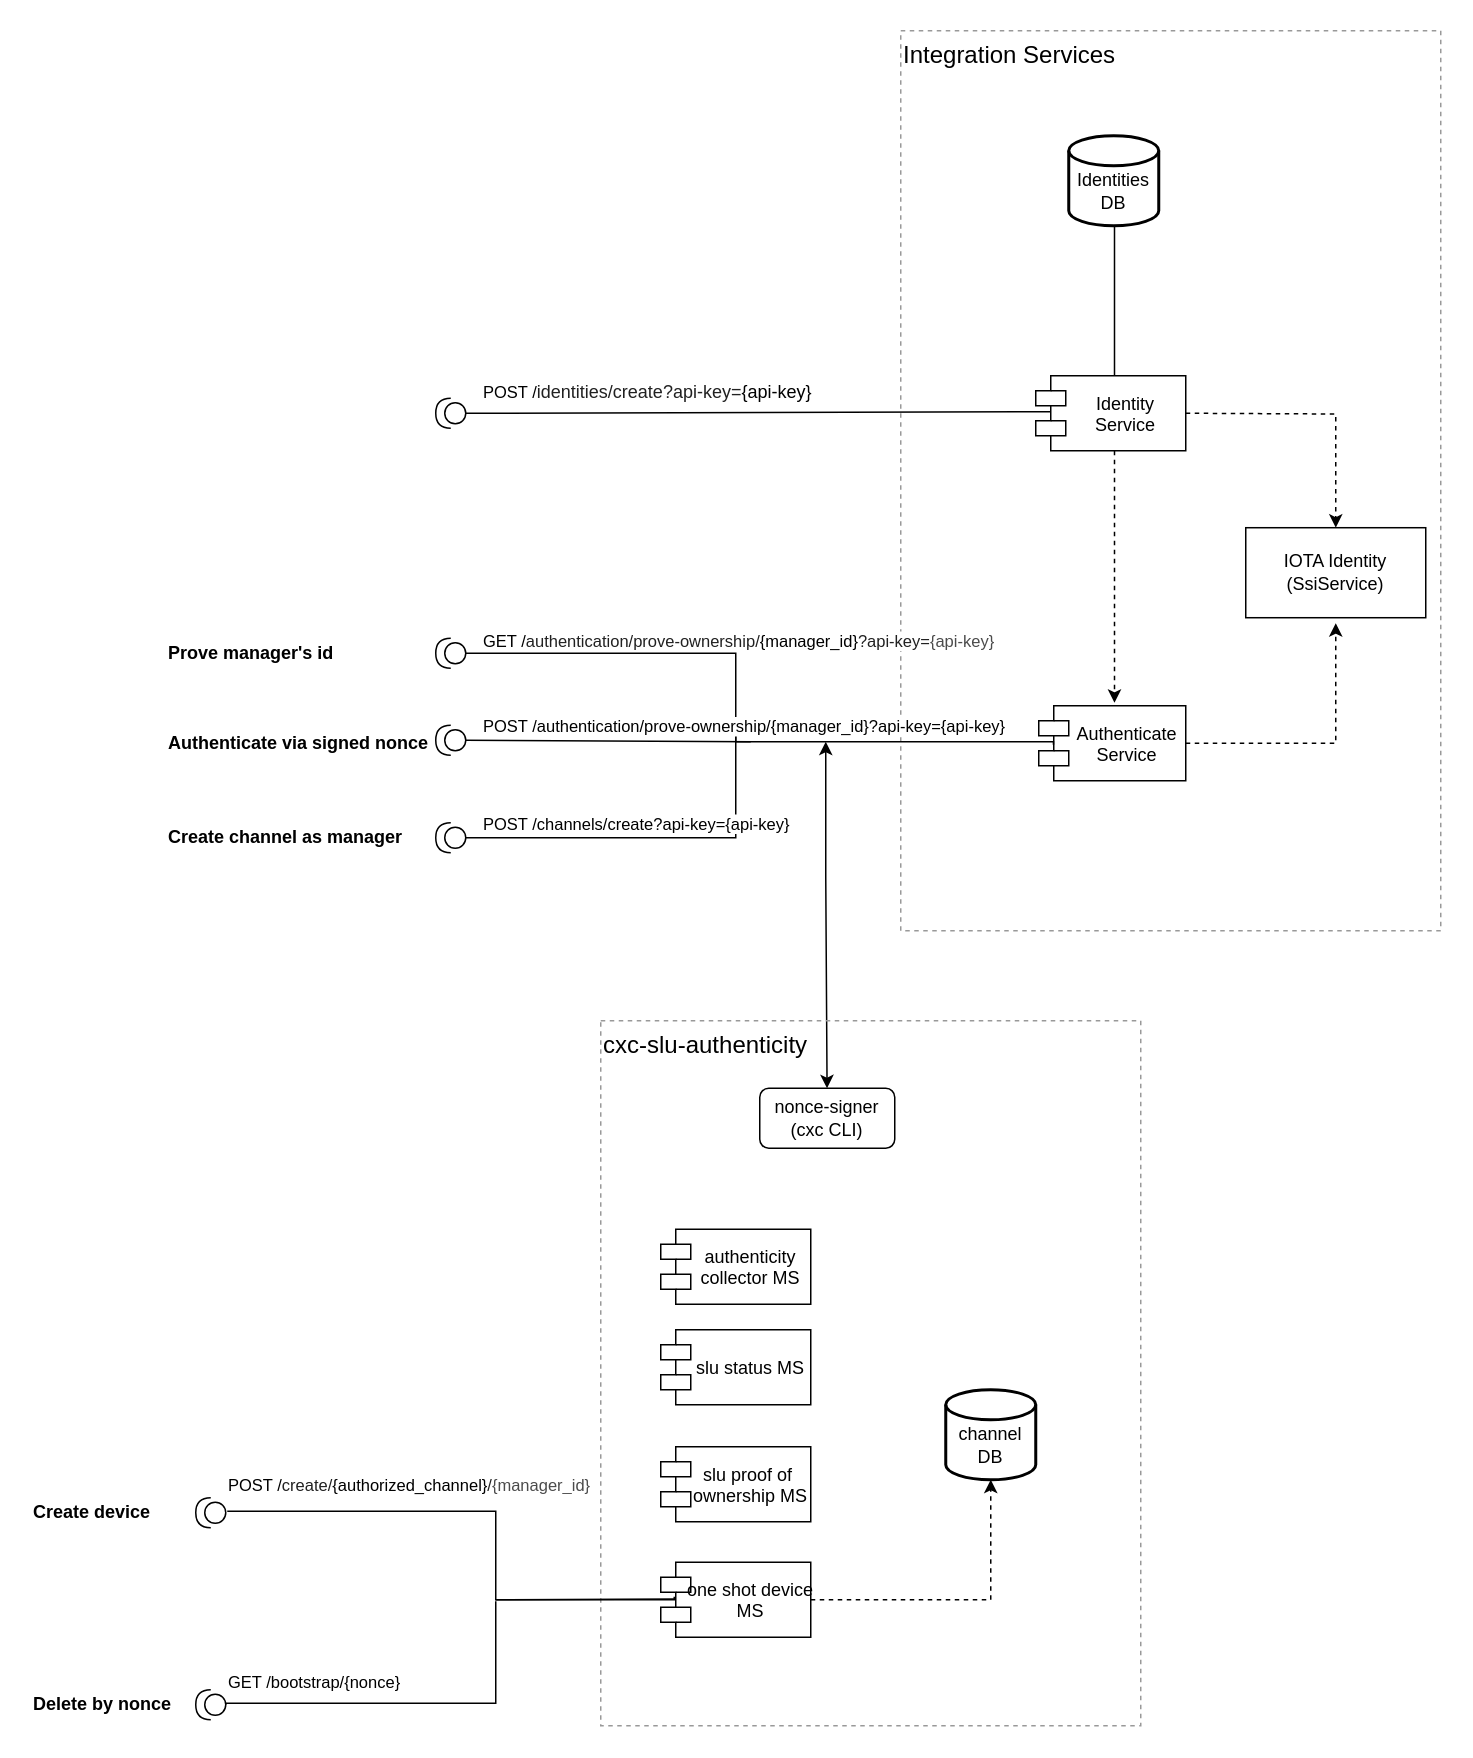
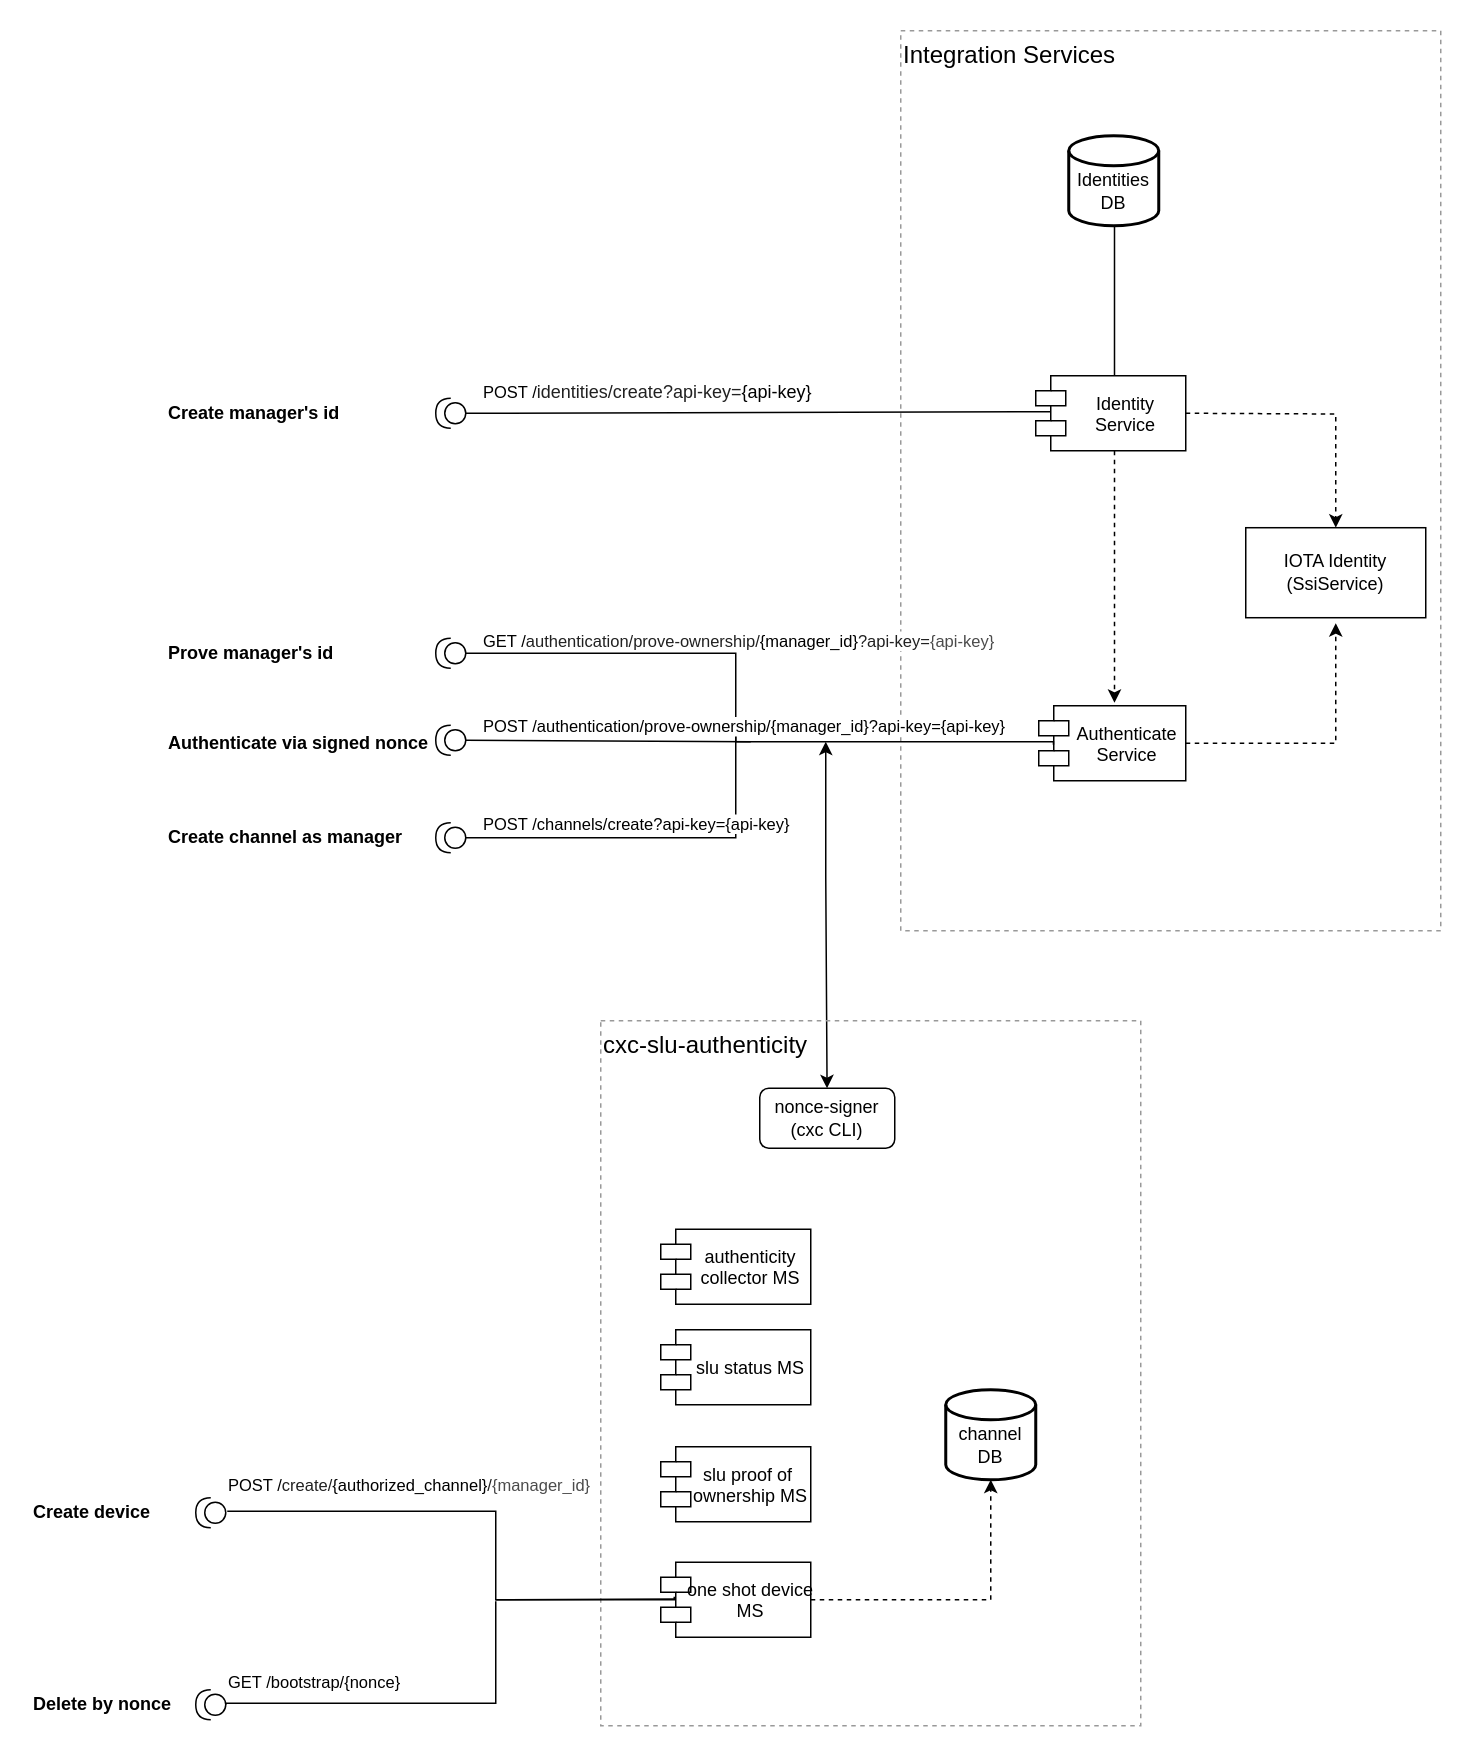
none -> (263, 413)
